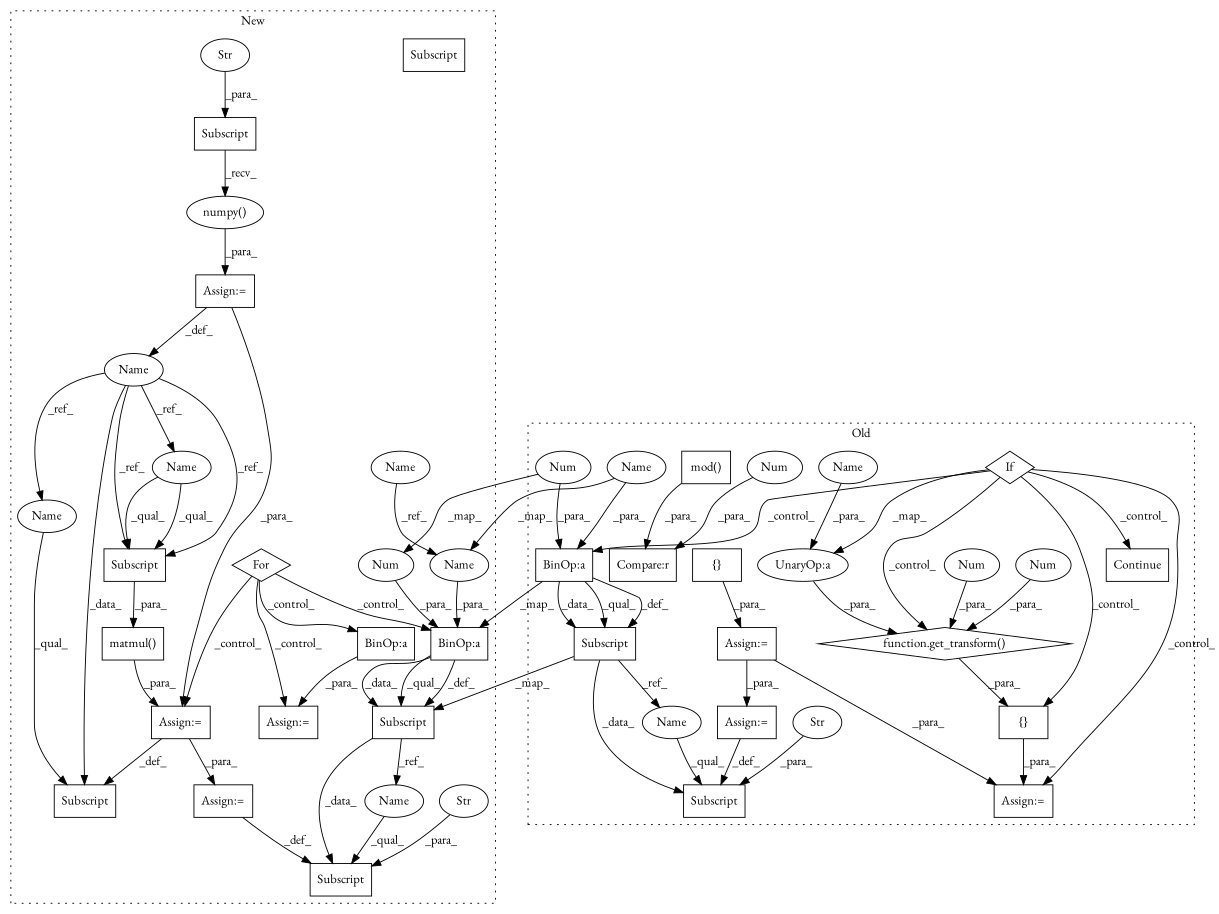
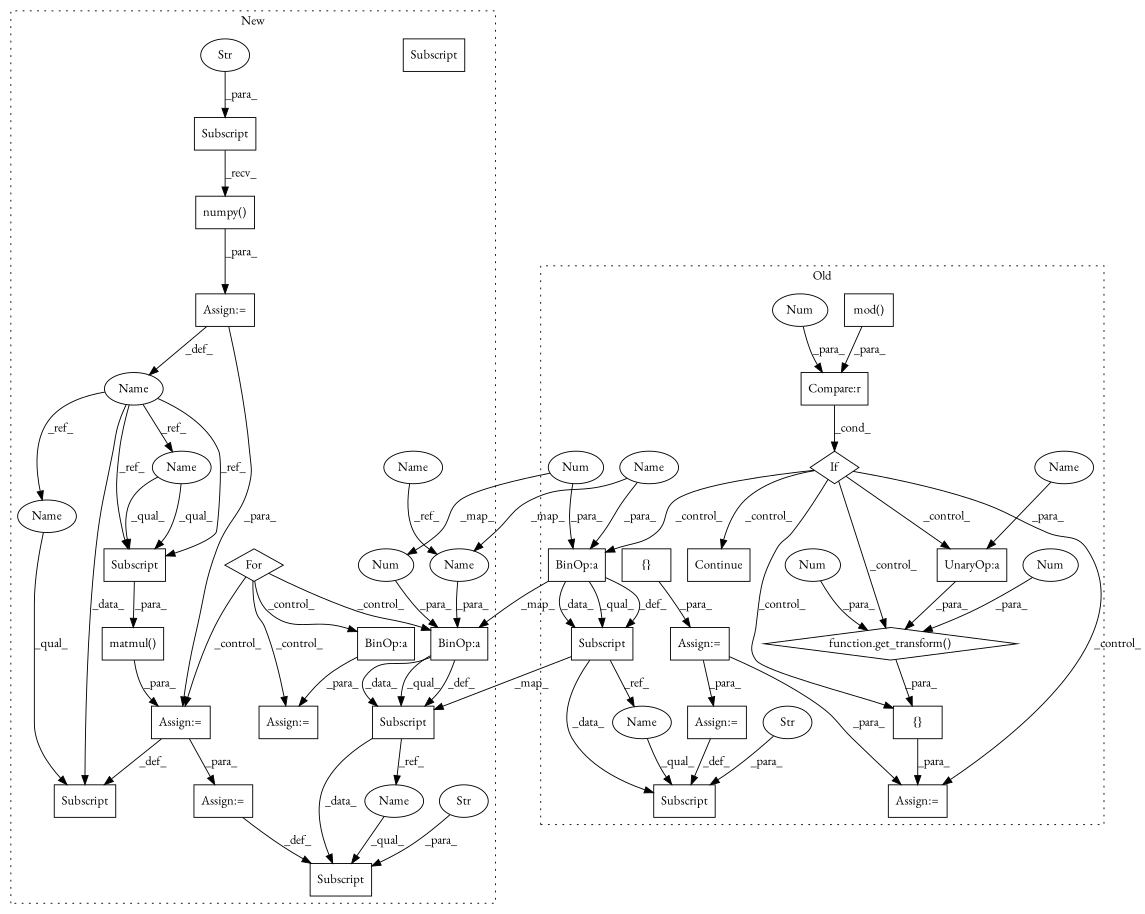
(225, 212) -> (225, 212)
none -> (835, 424)
(910, 516) -> (947, 516)
(803, 565) -> (972, 565)
